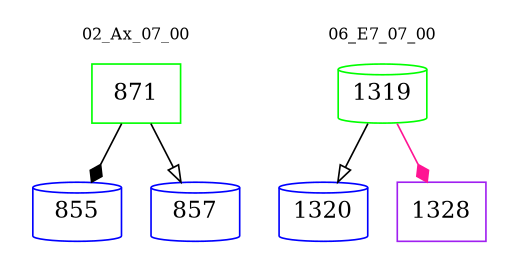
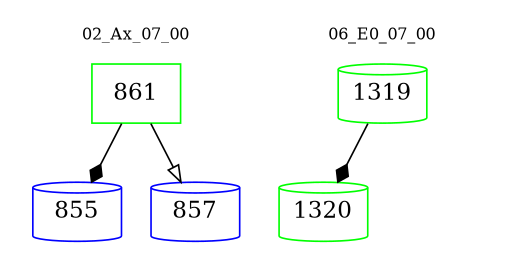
(383, 35) -> (383, 35)
(136, 94) -> (136, 94)
(357, 145) -> (357, 145)
(323, 212) -> (323, 212)
(442, 212) -> none
